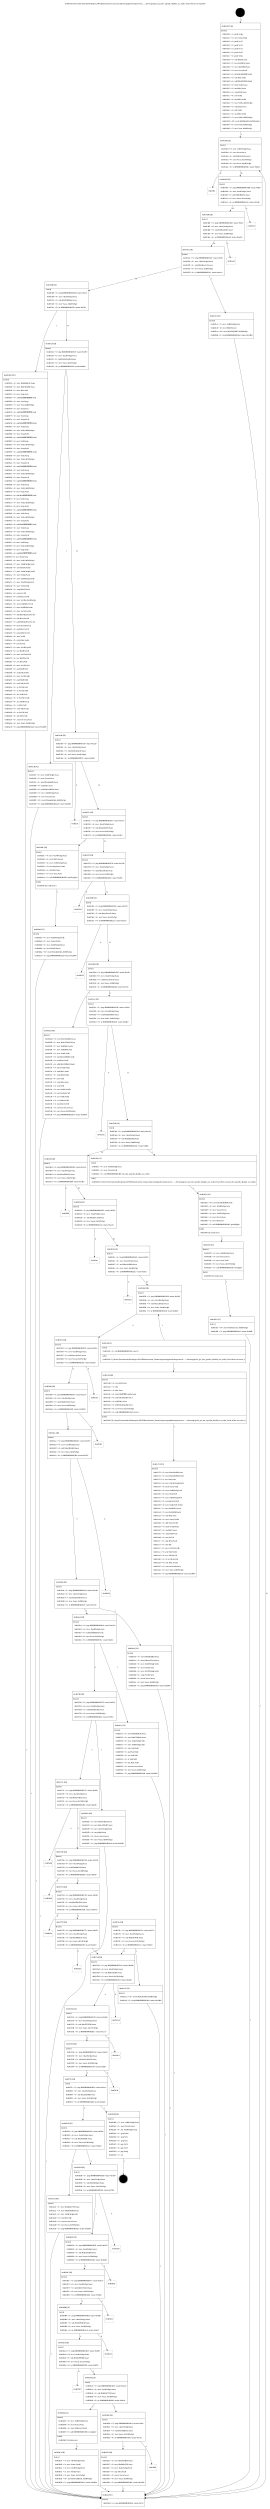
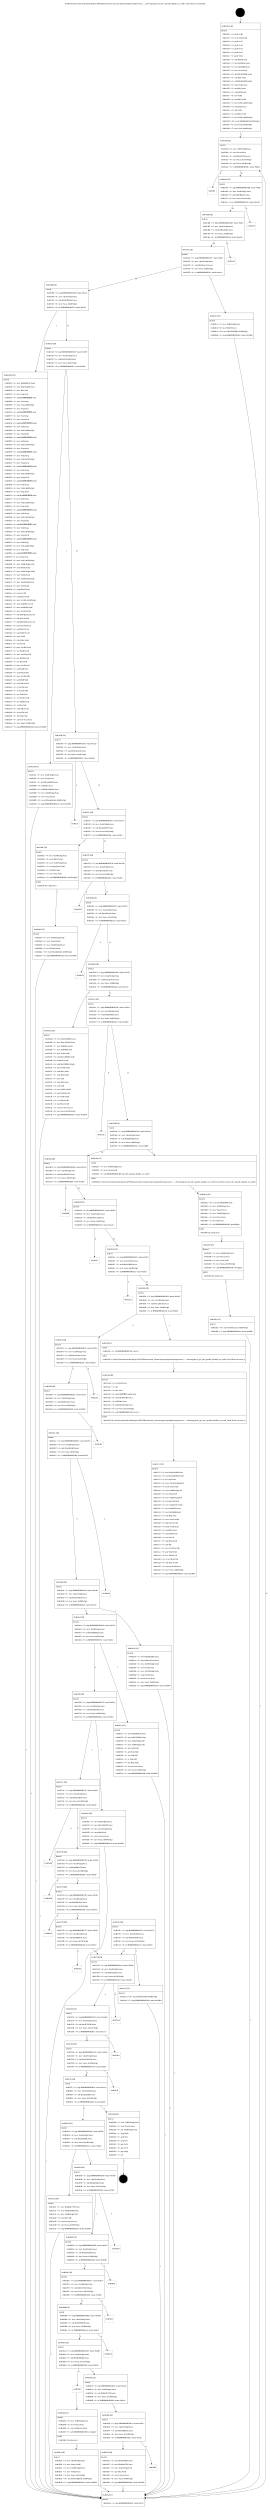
(160, 1328) -> (166, 1327)
(67, 1420) -> none
(93, 2406) -> (77, 2400)
